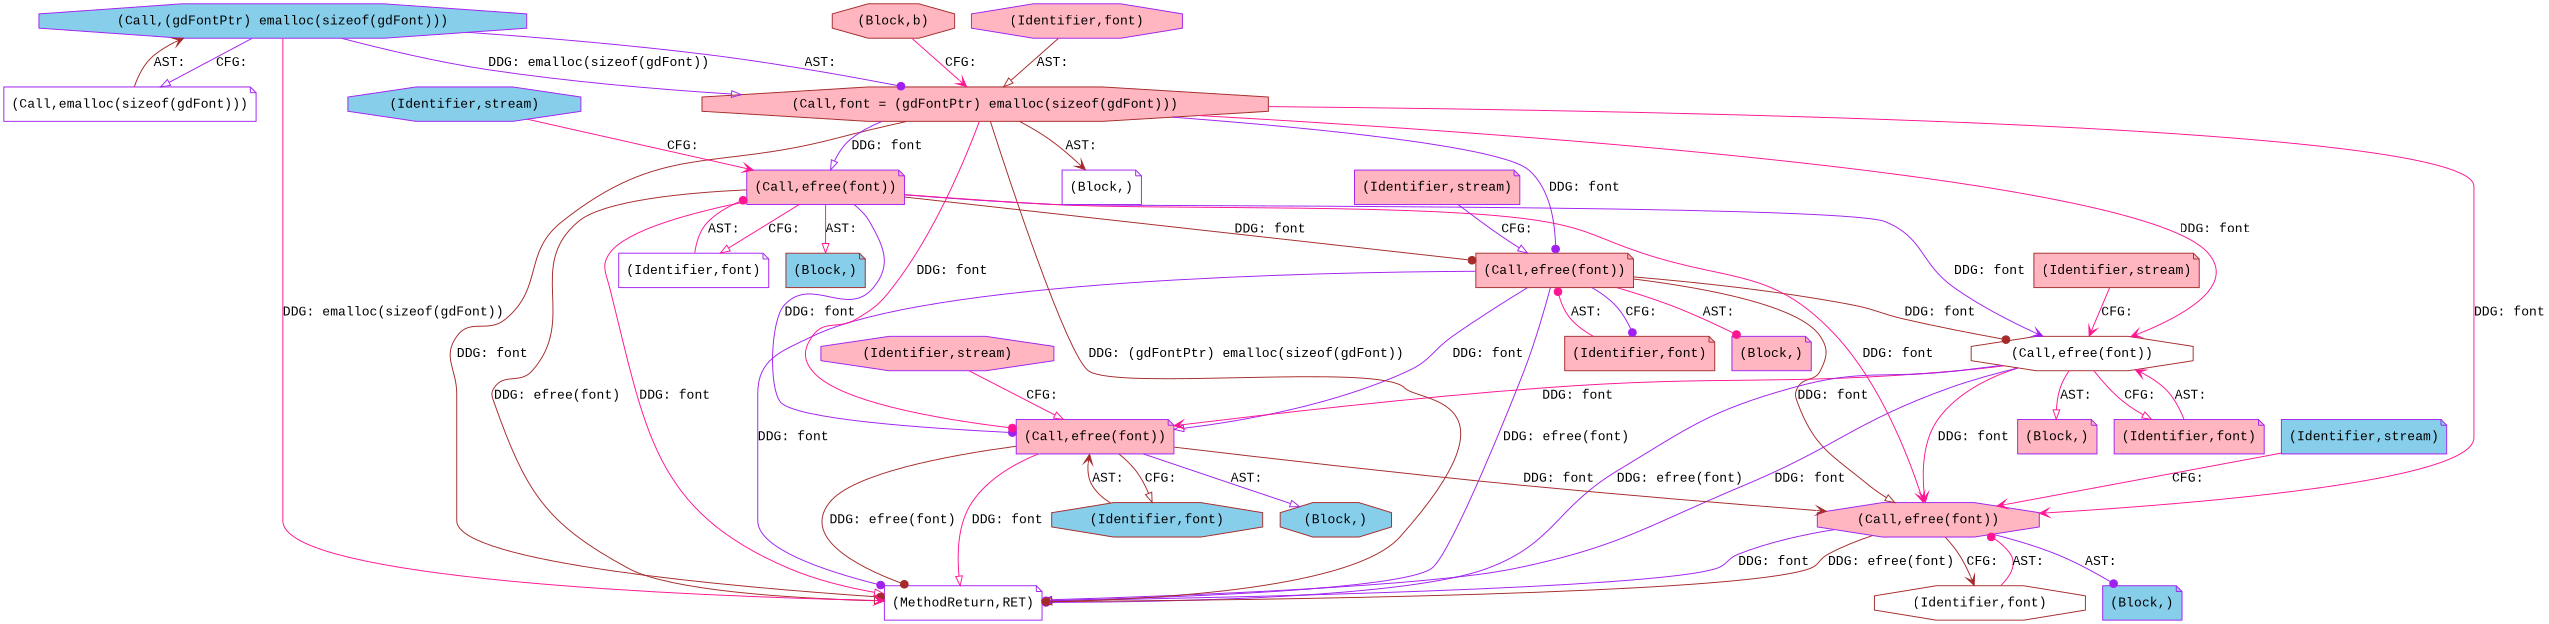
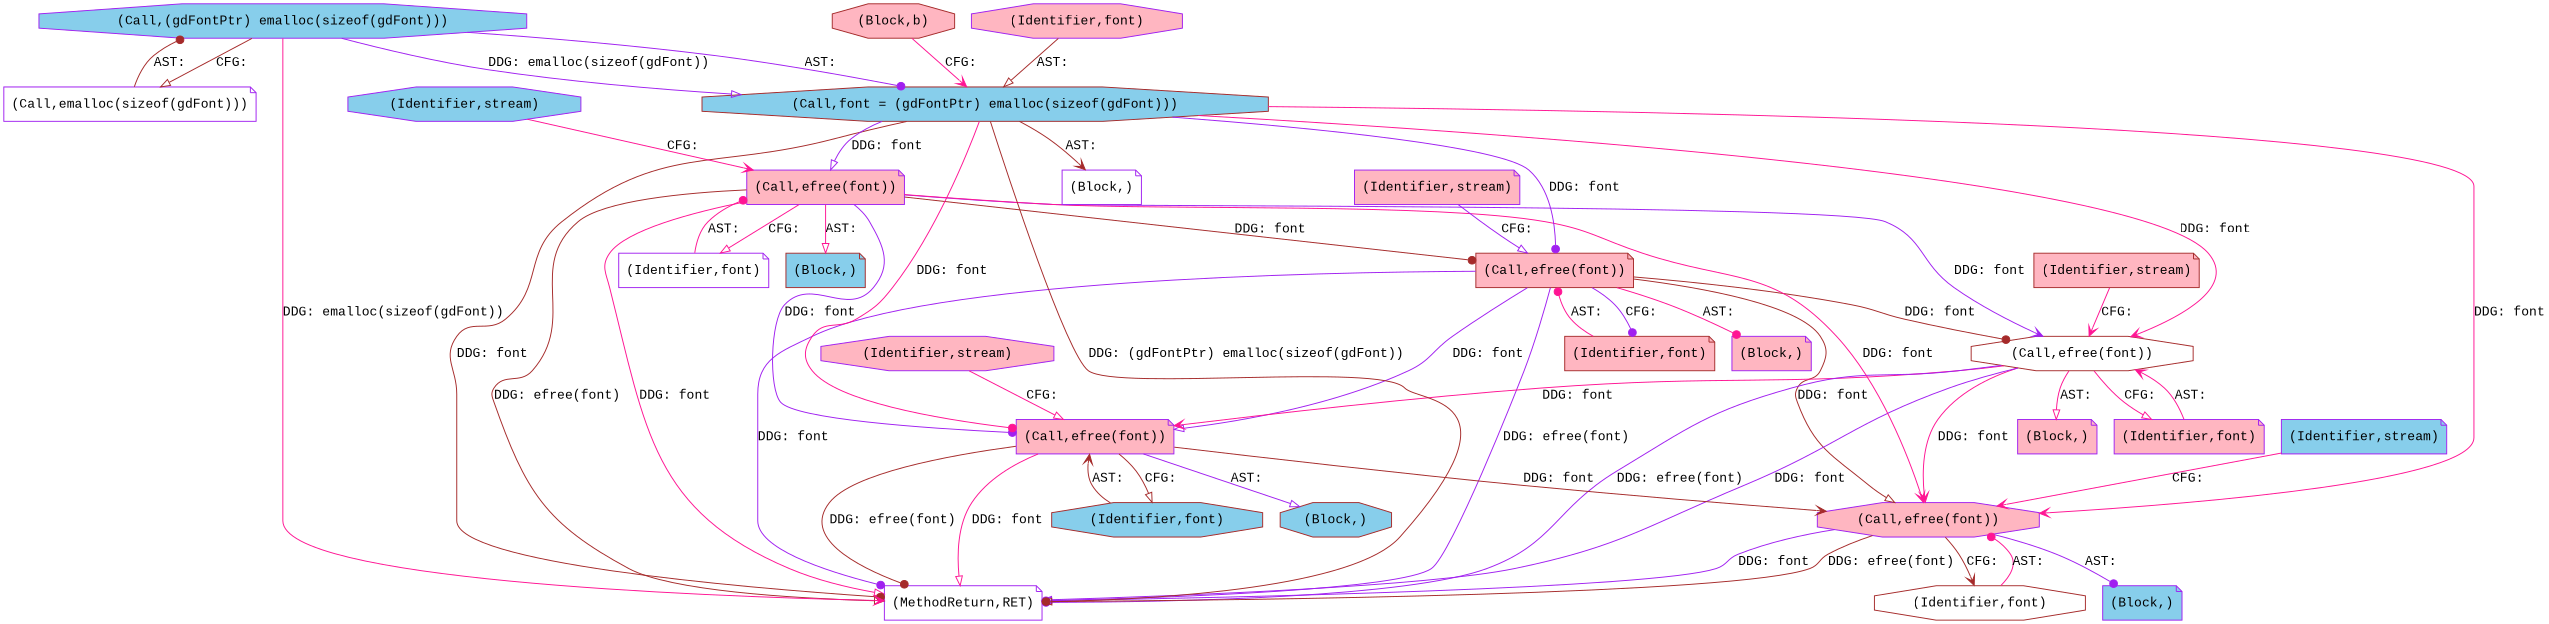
(149, 60) -> (150, 59)
(211, 60) -> (211, 60)
(985, 104) -> (985, 104)
